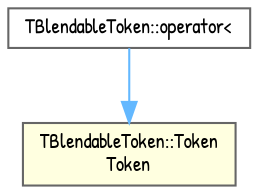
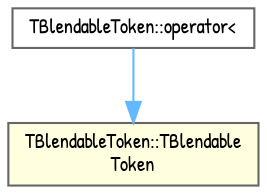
(129, 154) -> (133, 154)
